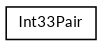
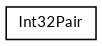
(51, 23) -> (51, 23)
